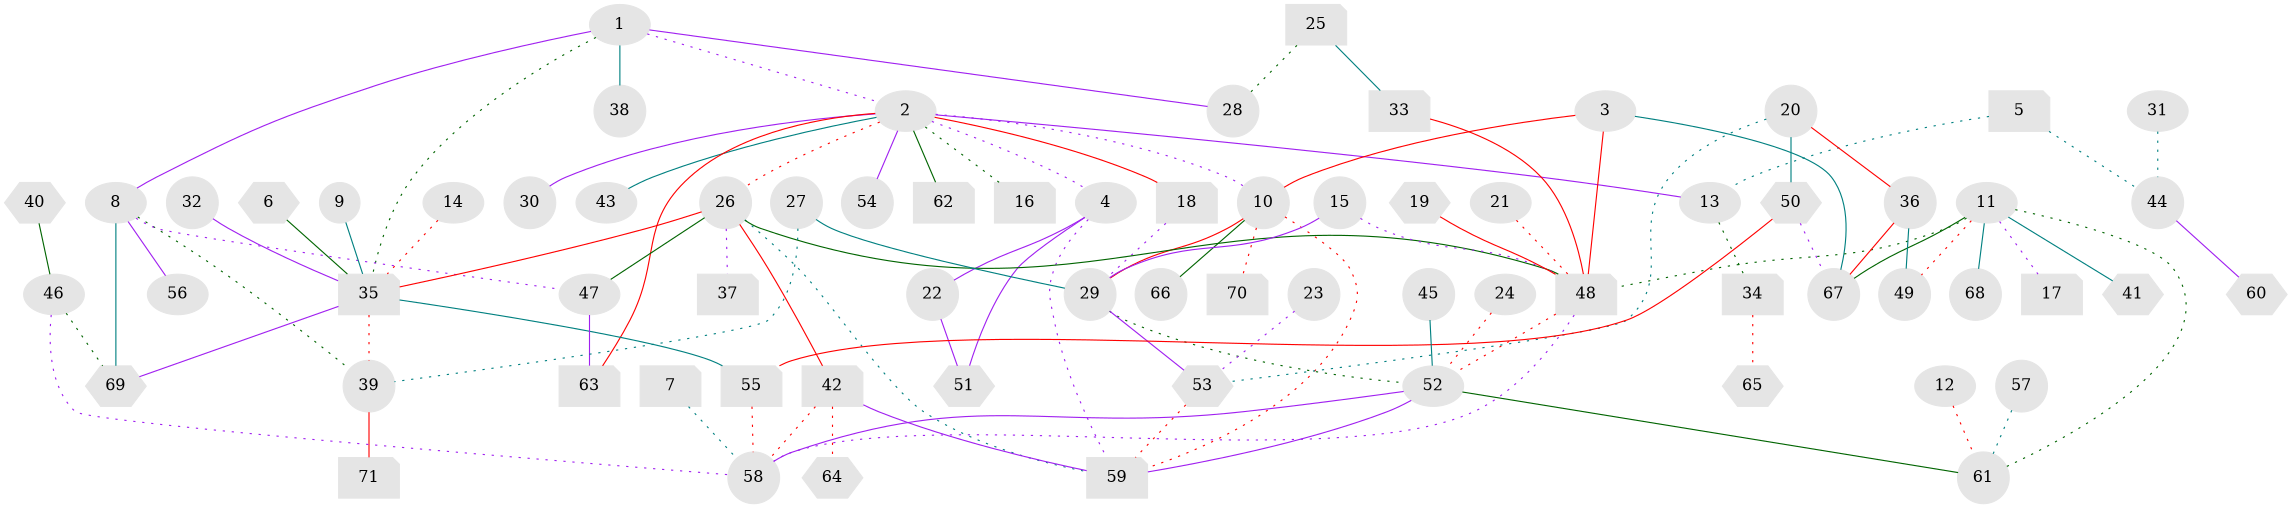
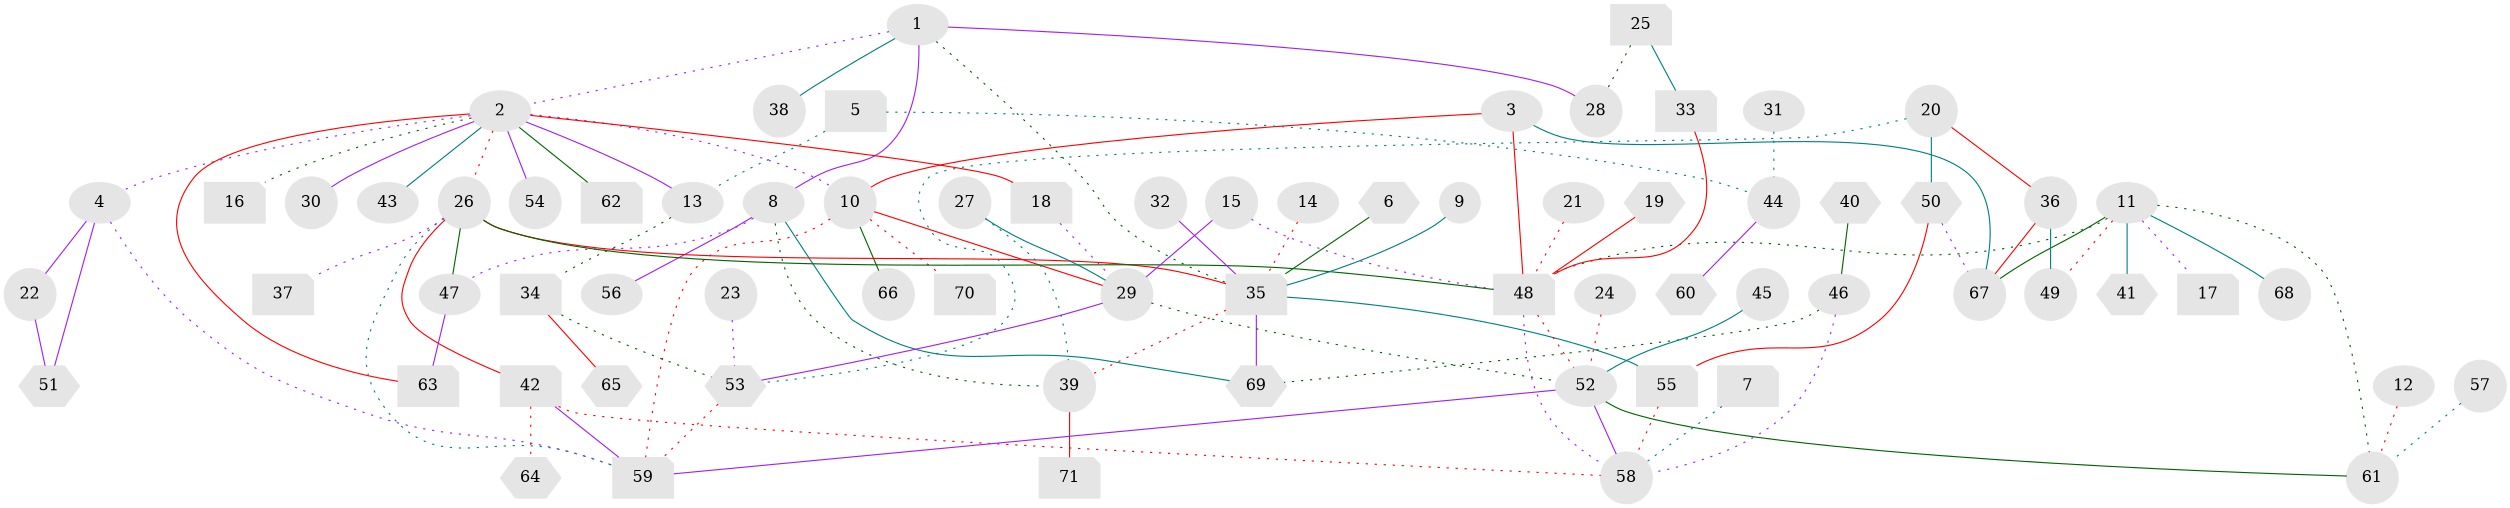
(1753, 340) -> (572, 341)
none -> (635, 348)
